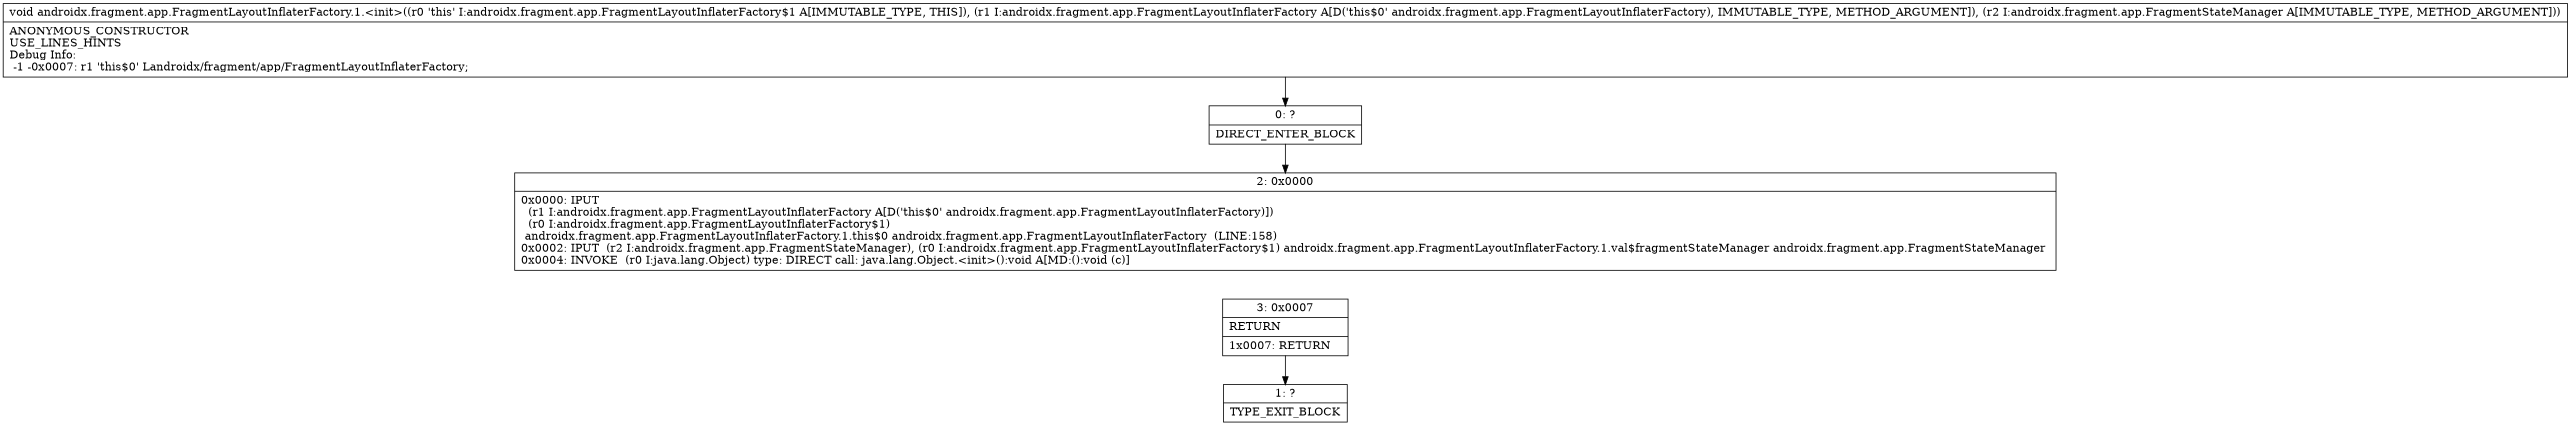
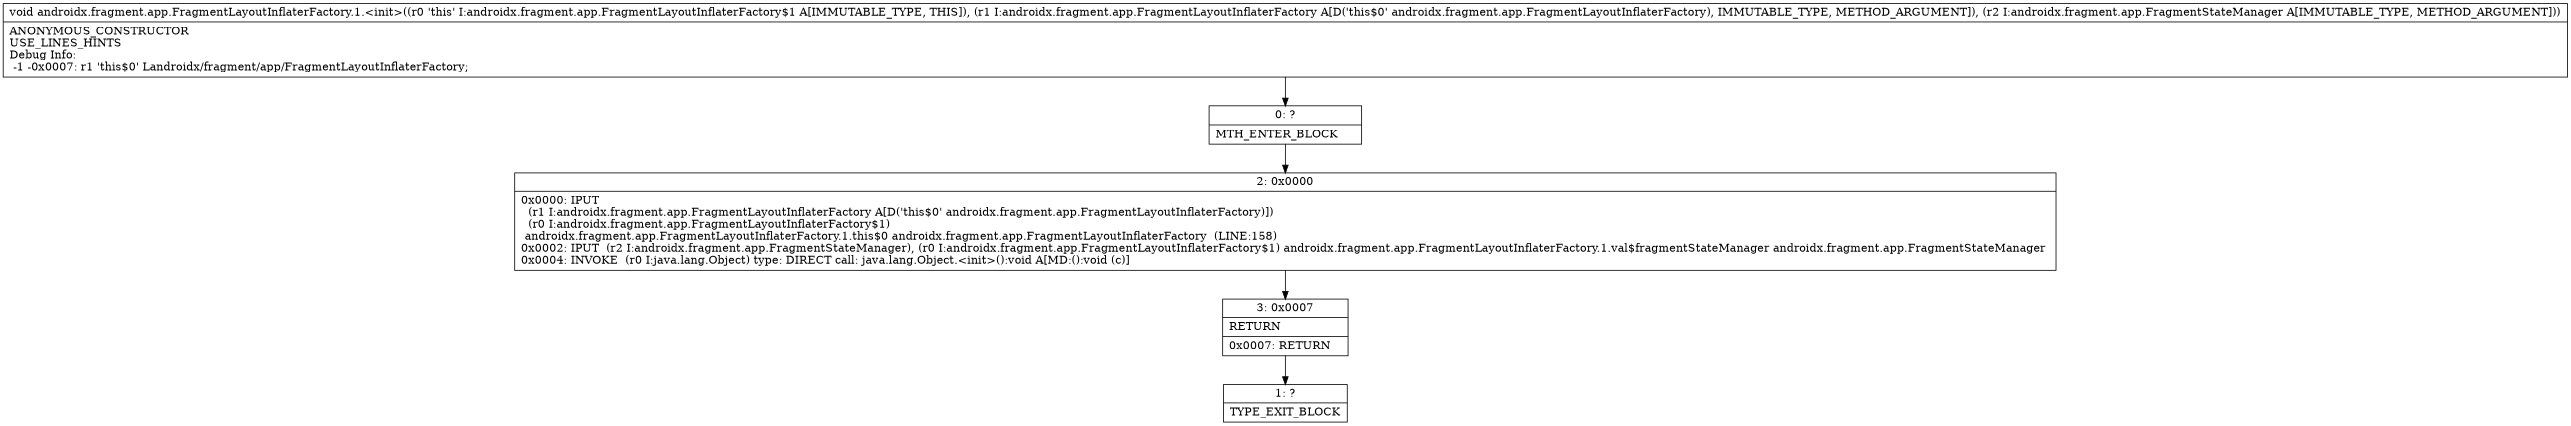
(1285, 134) -> (1277, 134)
none -> (1285, 281)
(1285, 346) -> (1285, 346)
